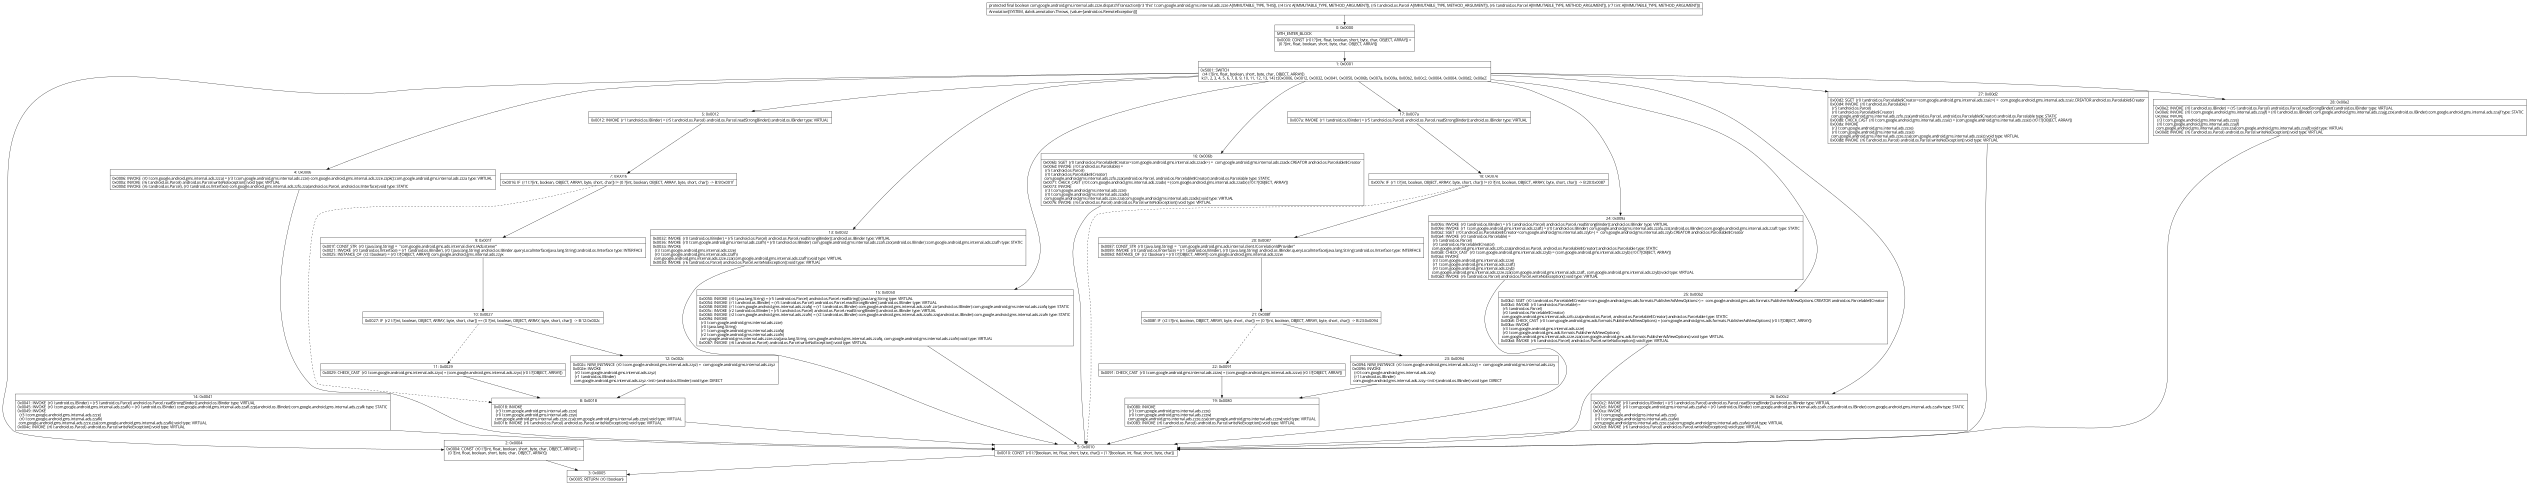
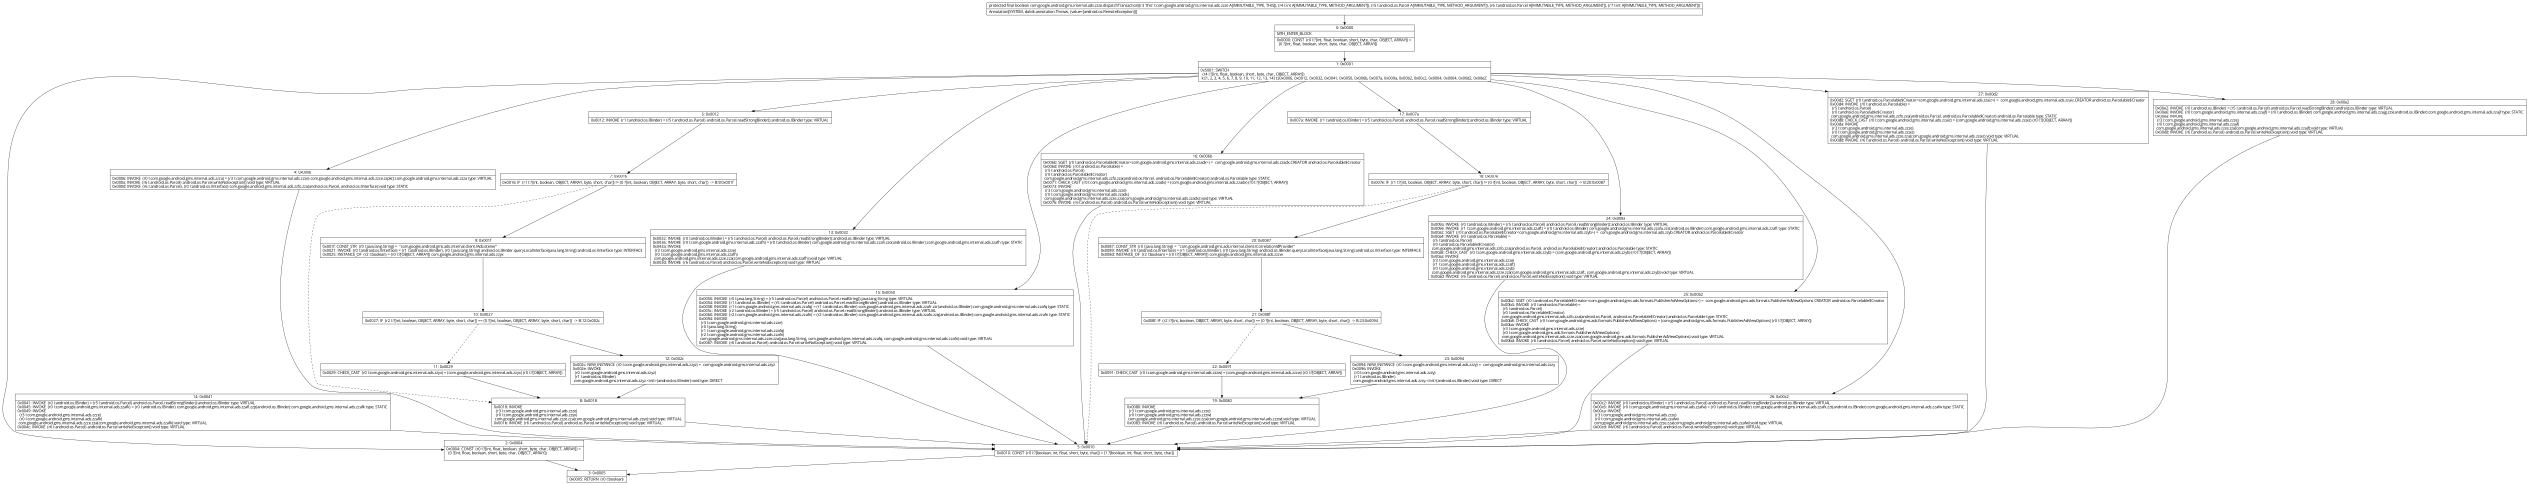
(668, 247) -> (668, 247)
